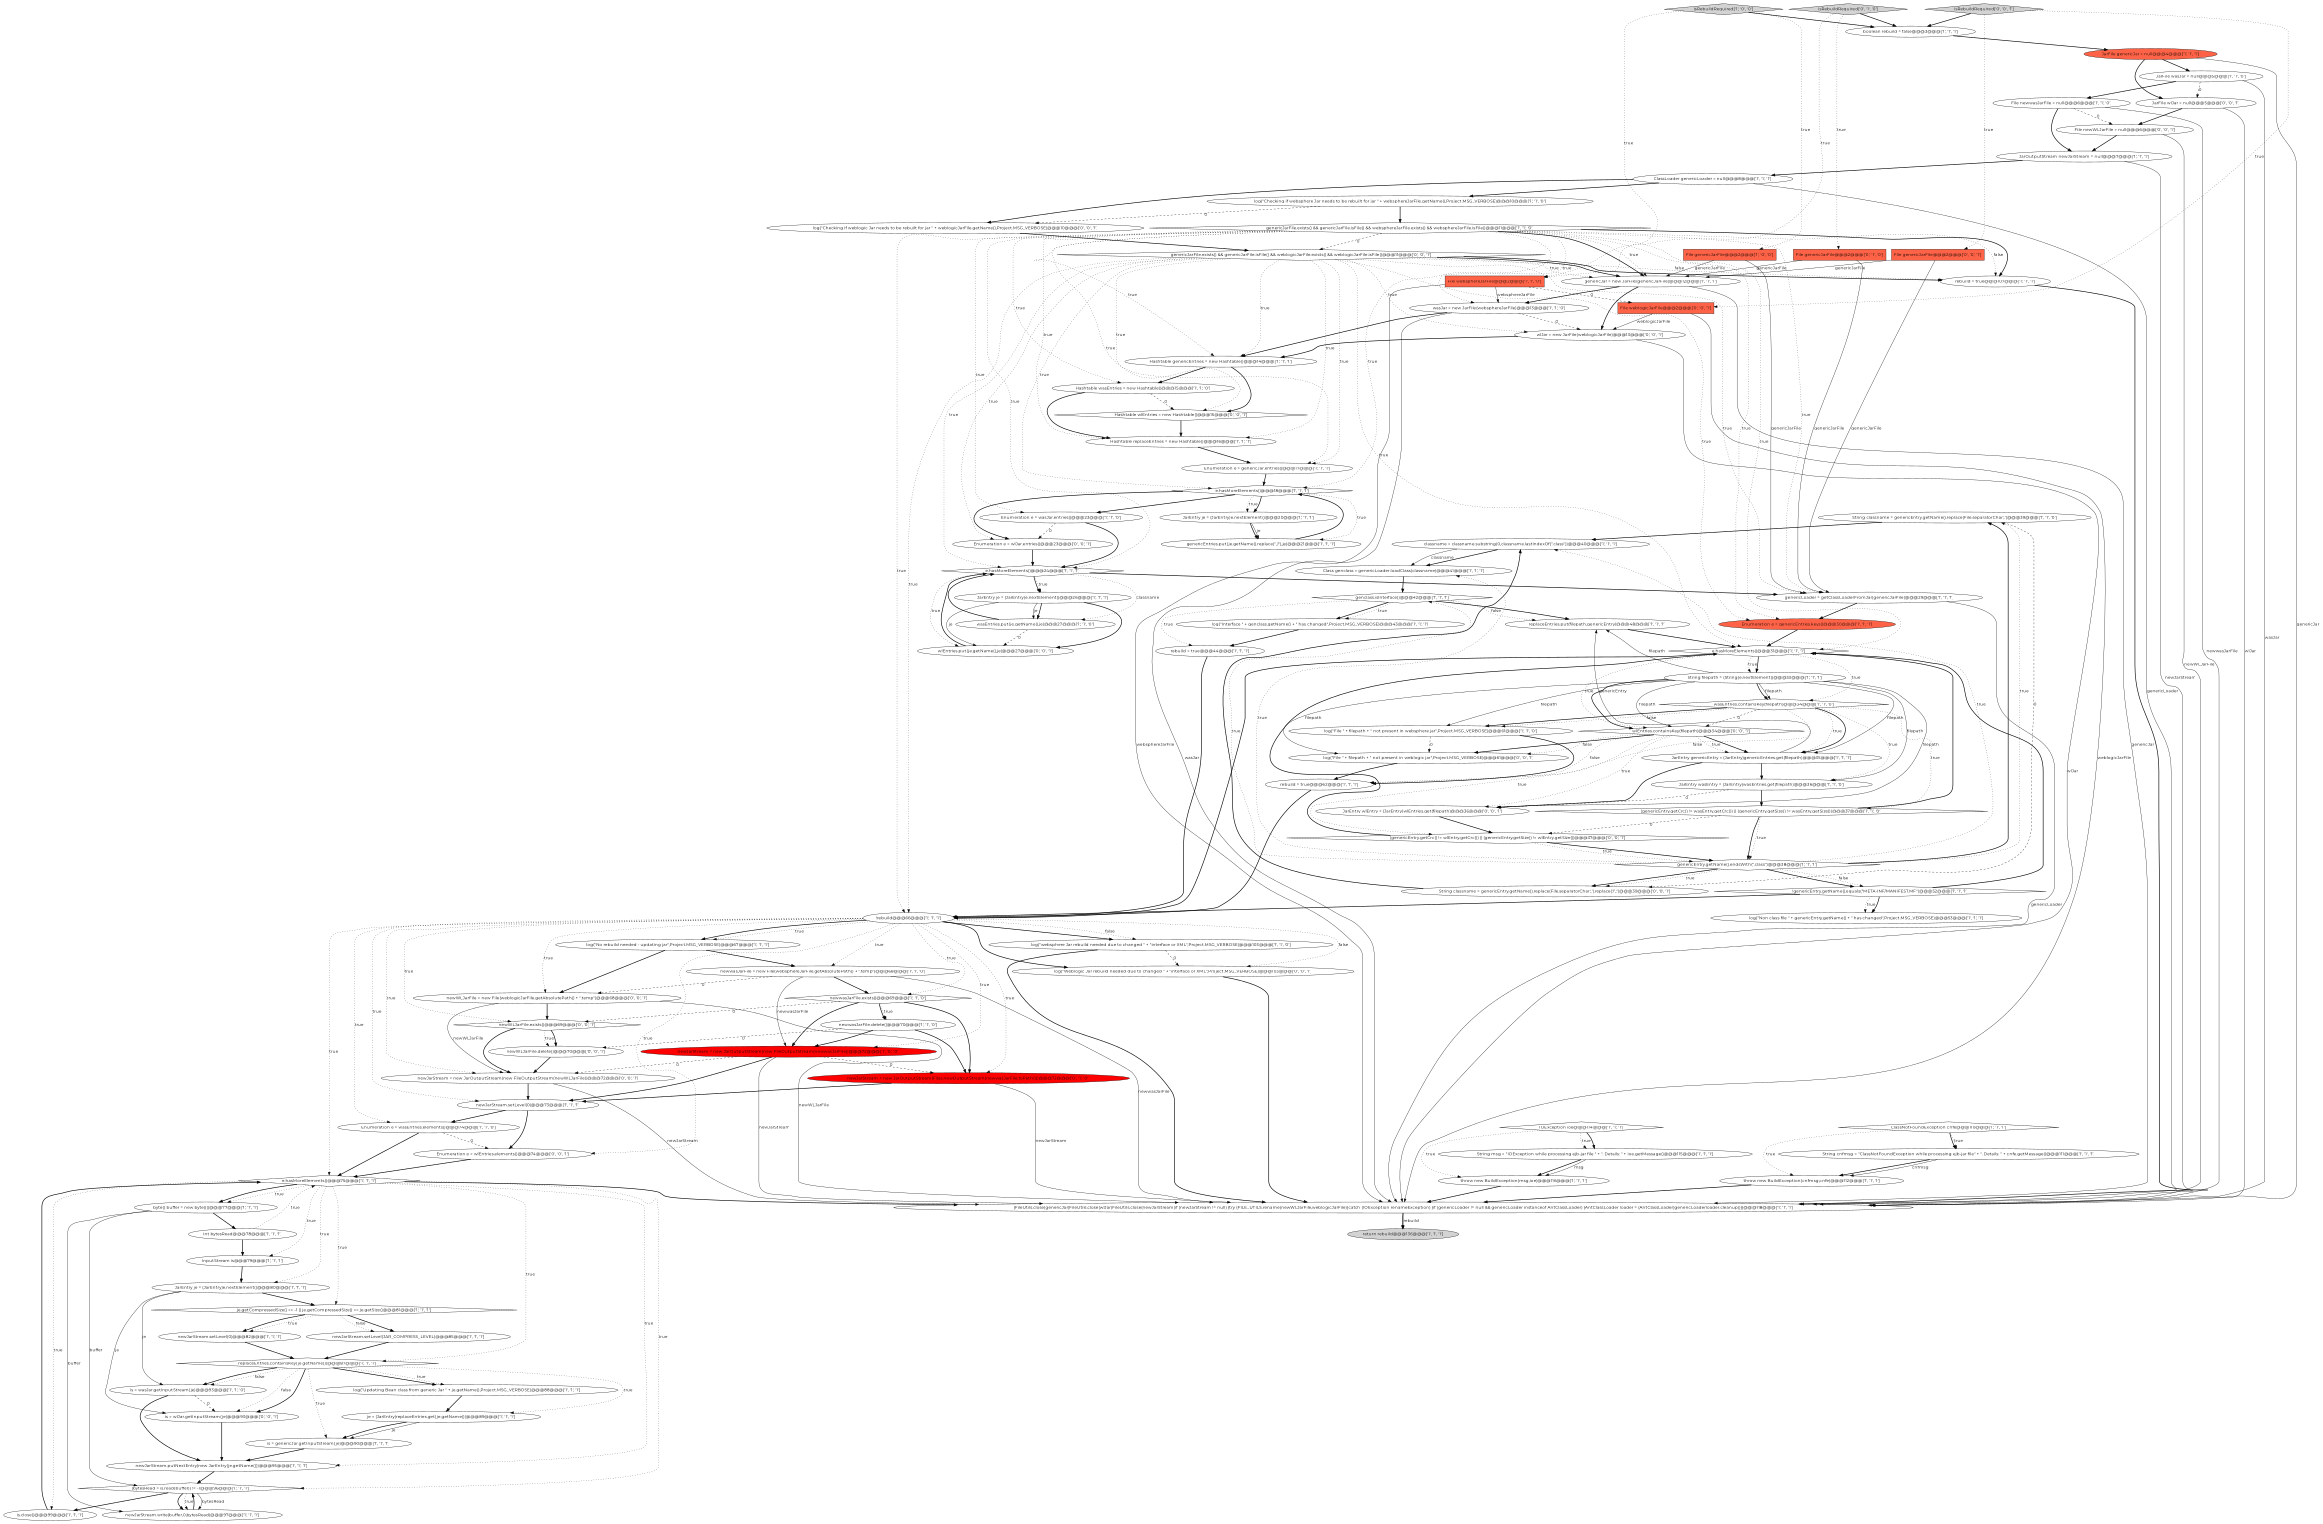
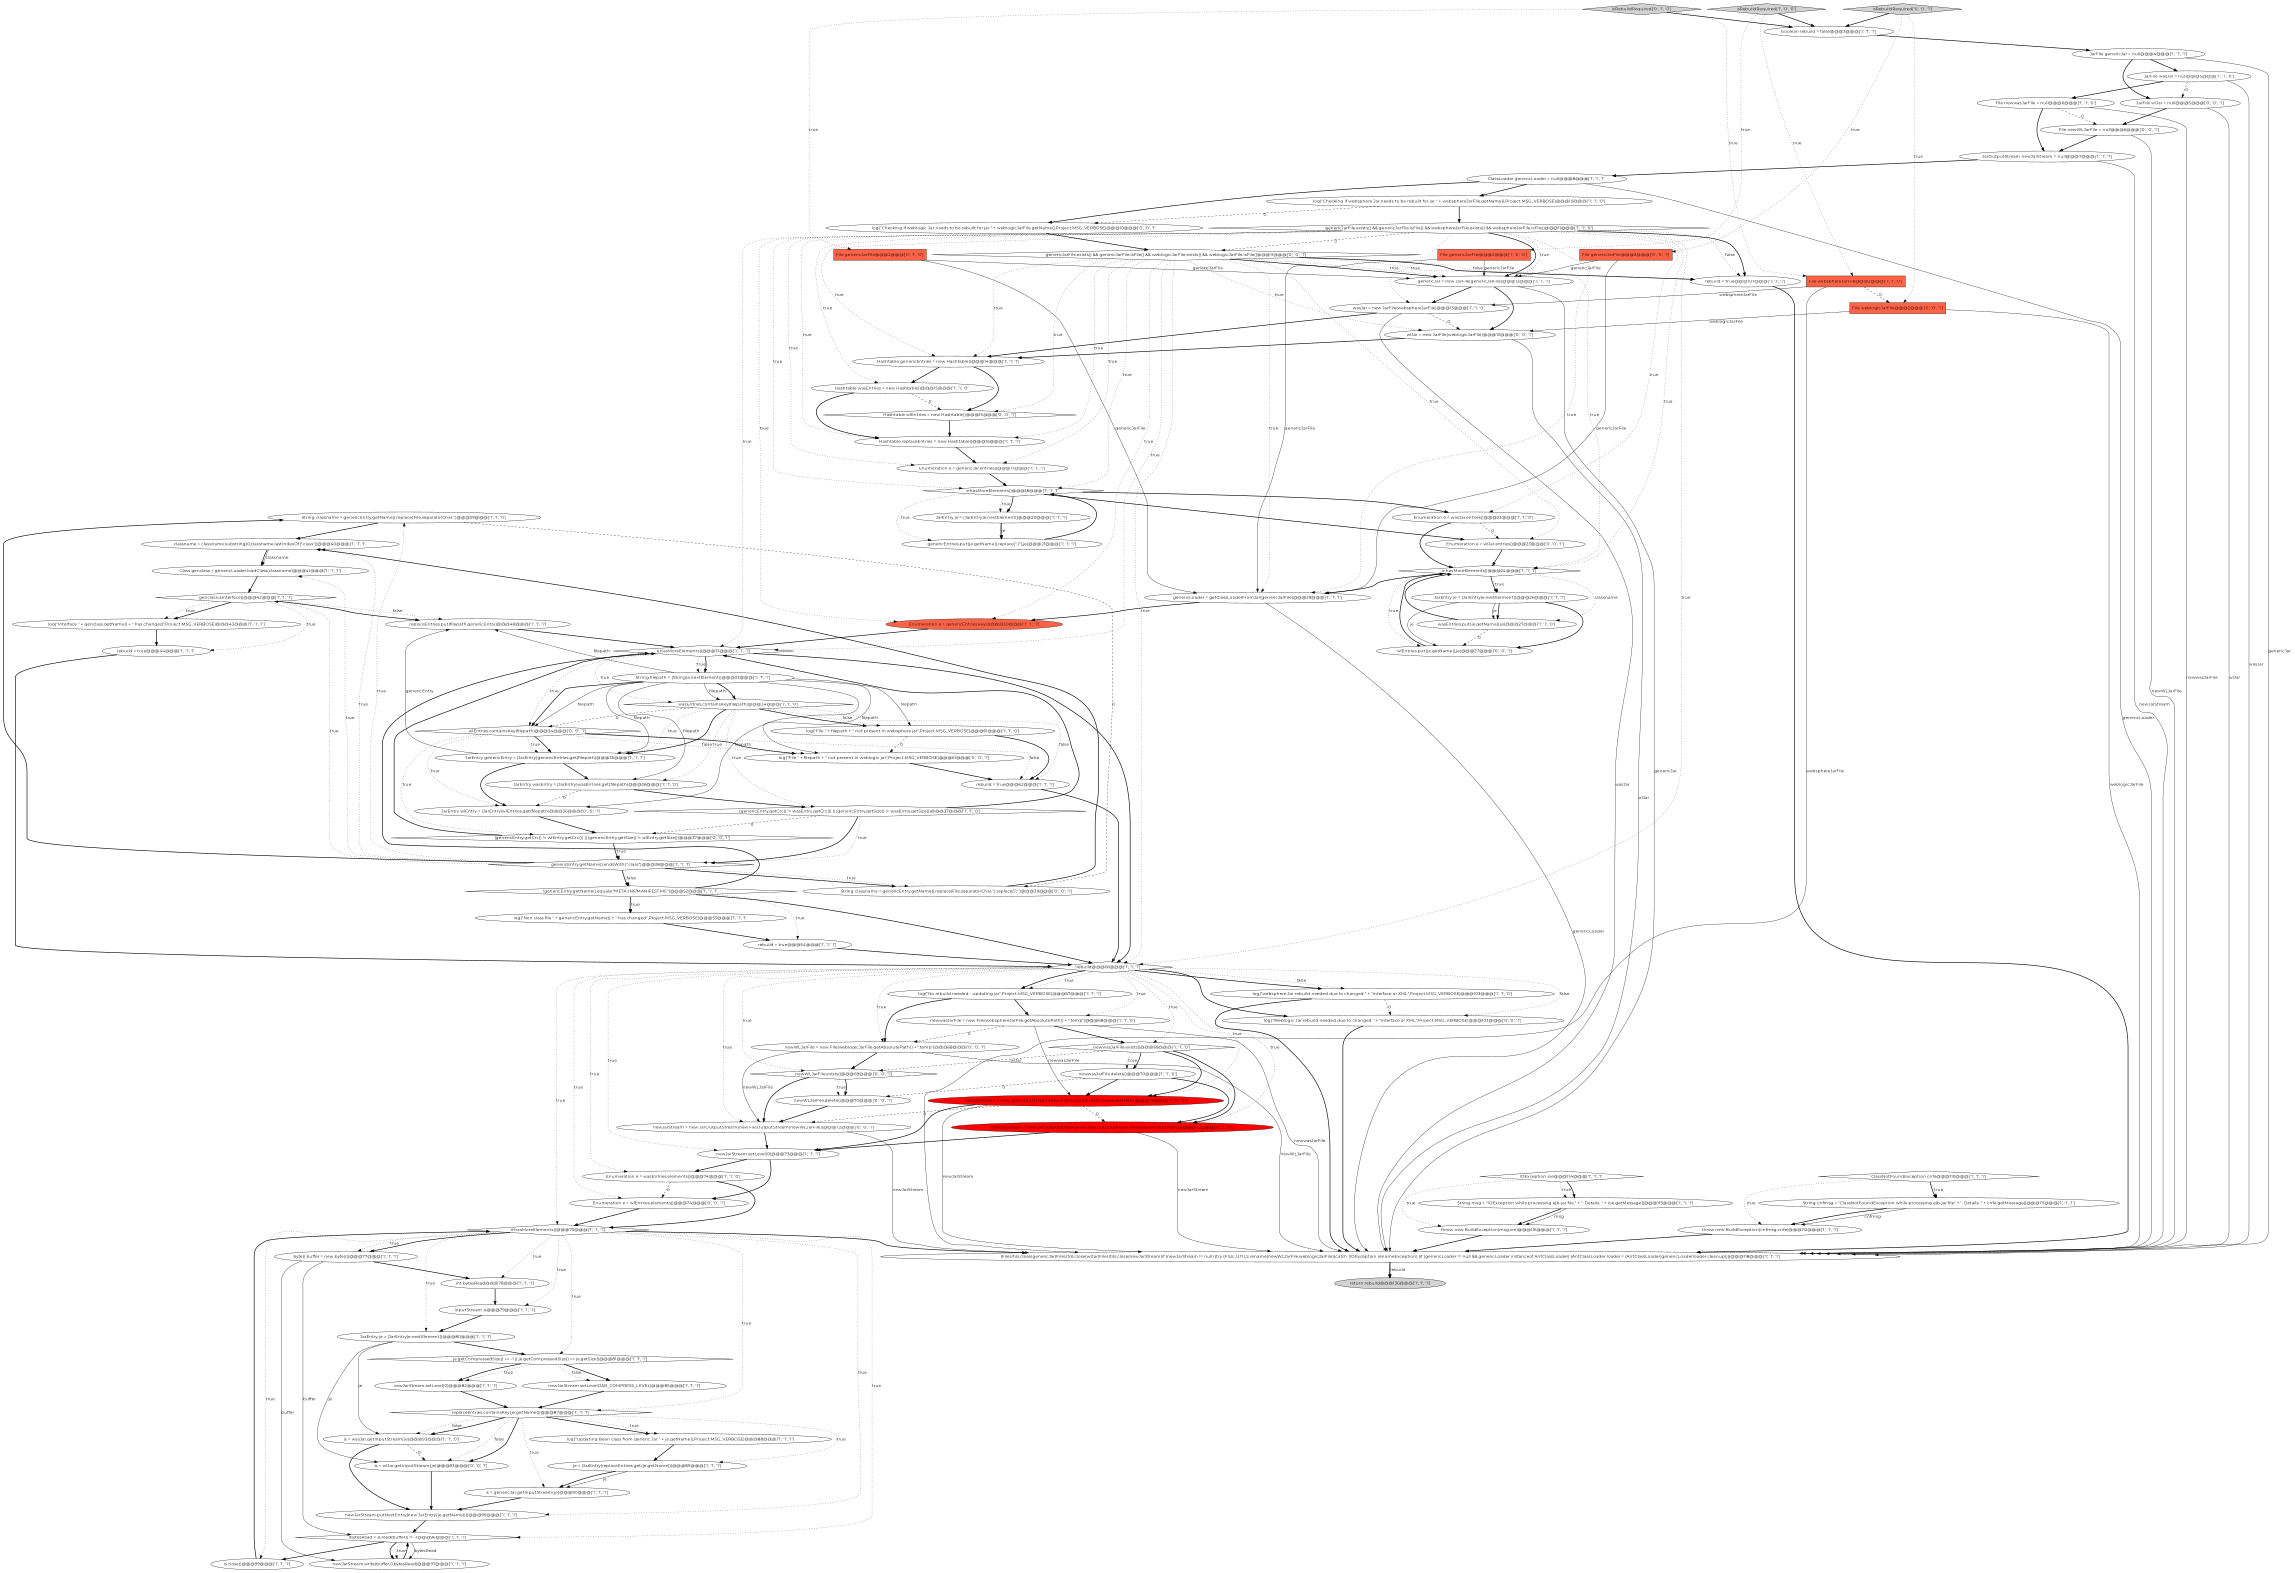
(2151, 54) -> (2138, 54)
(909, 918) -> (1108, 967)
none -> (797, 945)
(734, 1012) -> (1016, 1061)
(284, 1209) -> (528, 1255)
